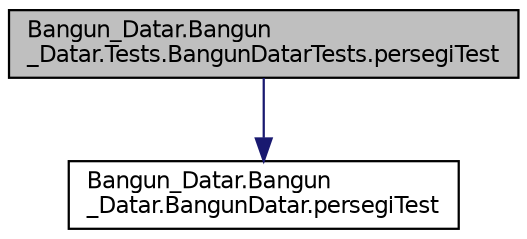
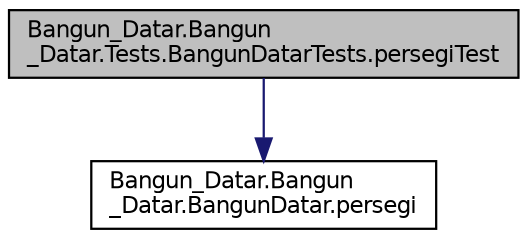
(264, 195) -> (264, 195)
